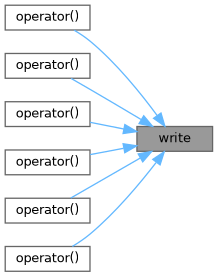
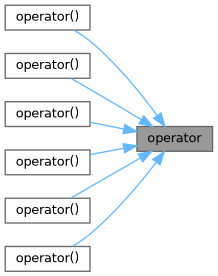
(175, 139) -> (175, 139)
